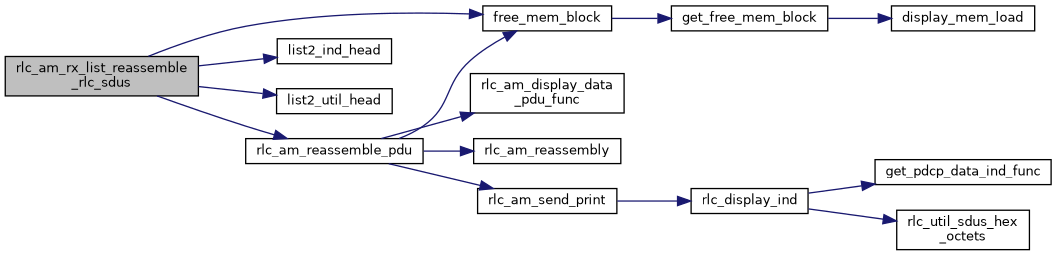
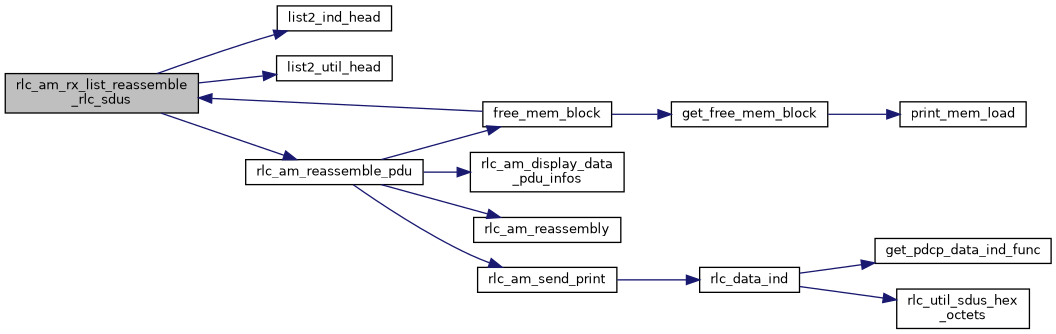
(306, 18) -> (347, 105)
(963, 18) -> (963, 114)
(547, 93) -> (547, 172)
(750, 201) -> (750, 280)
